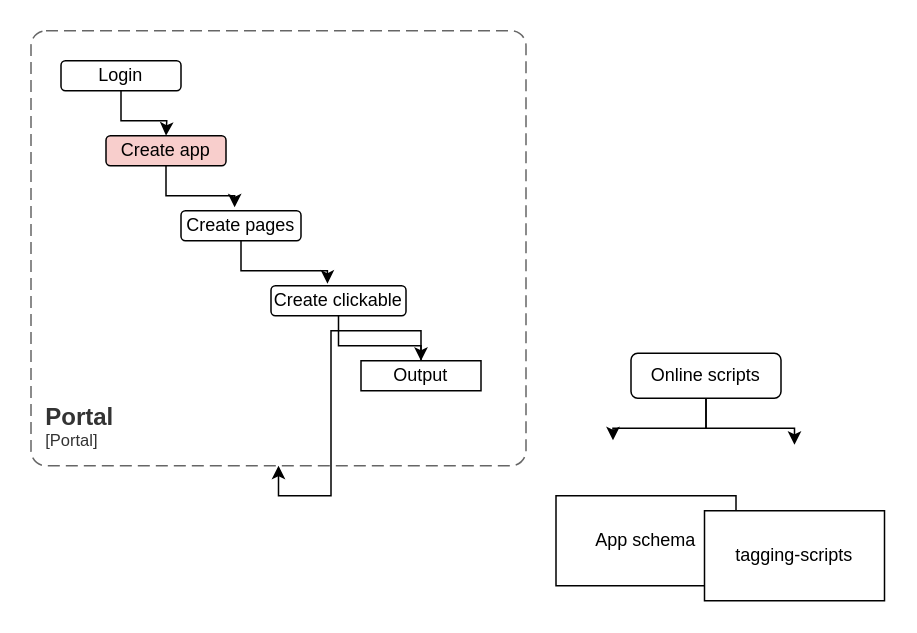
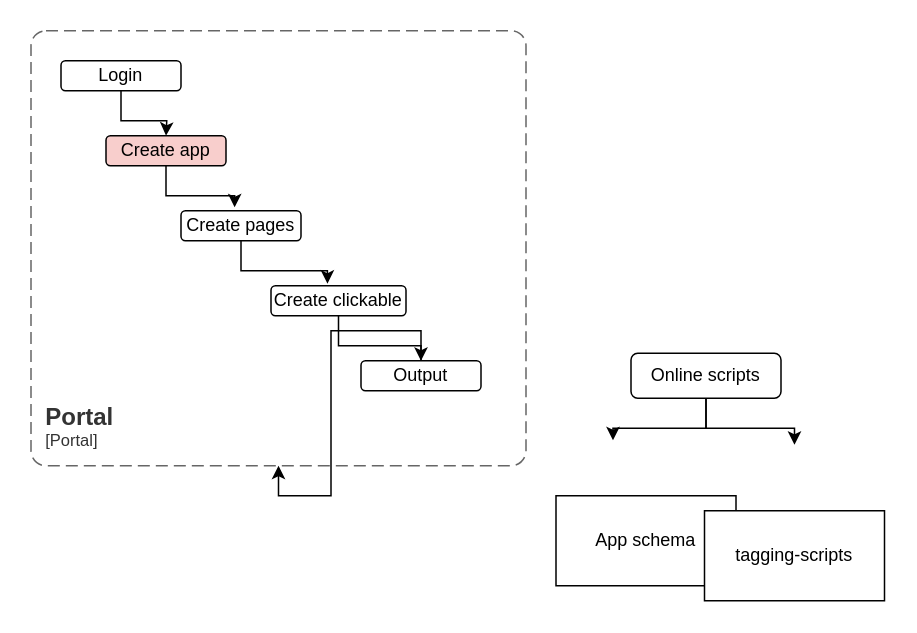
(421, 376) -> (421, 376)
